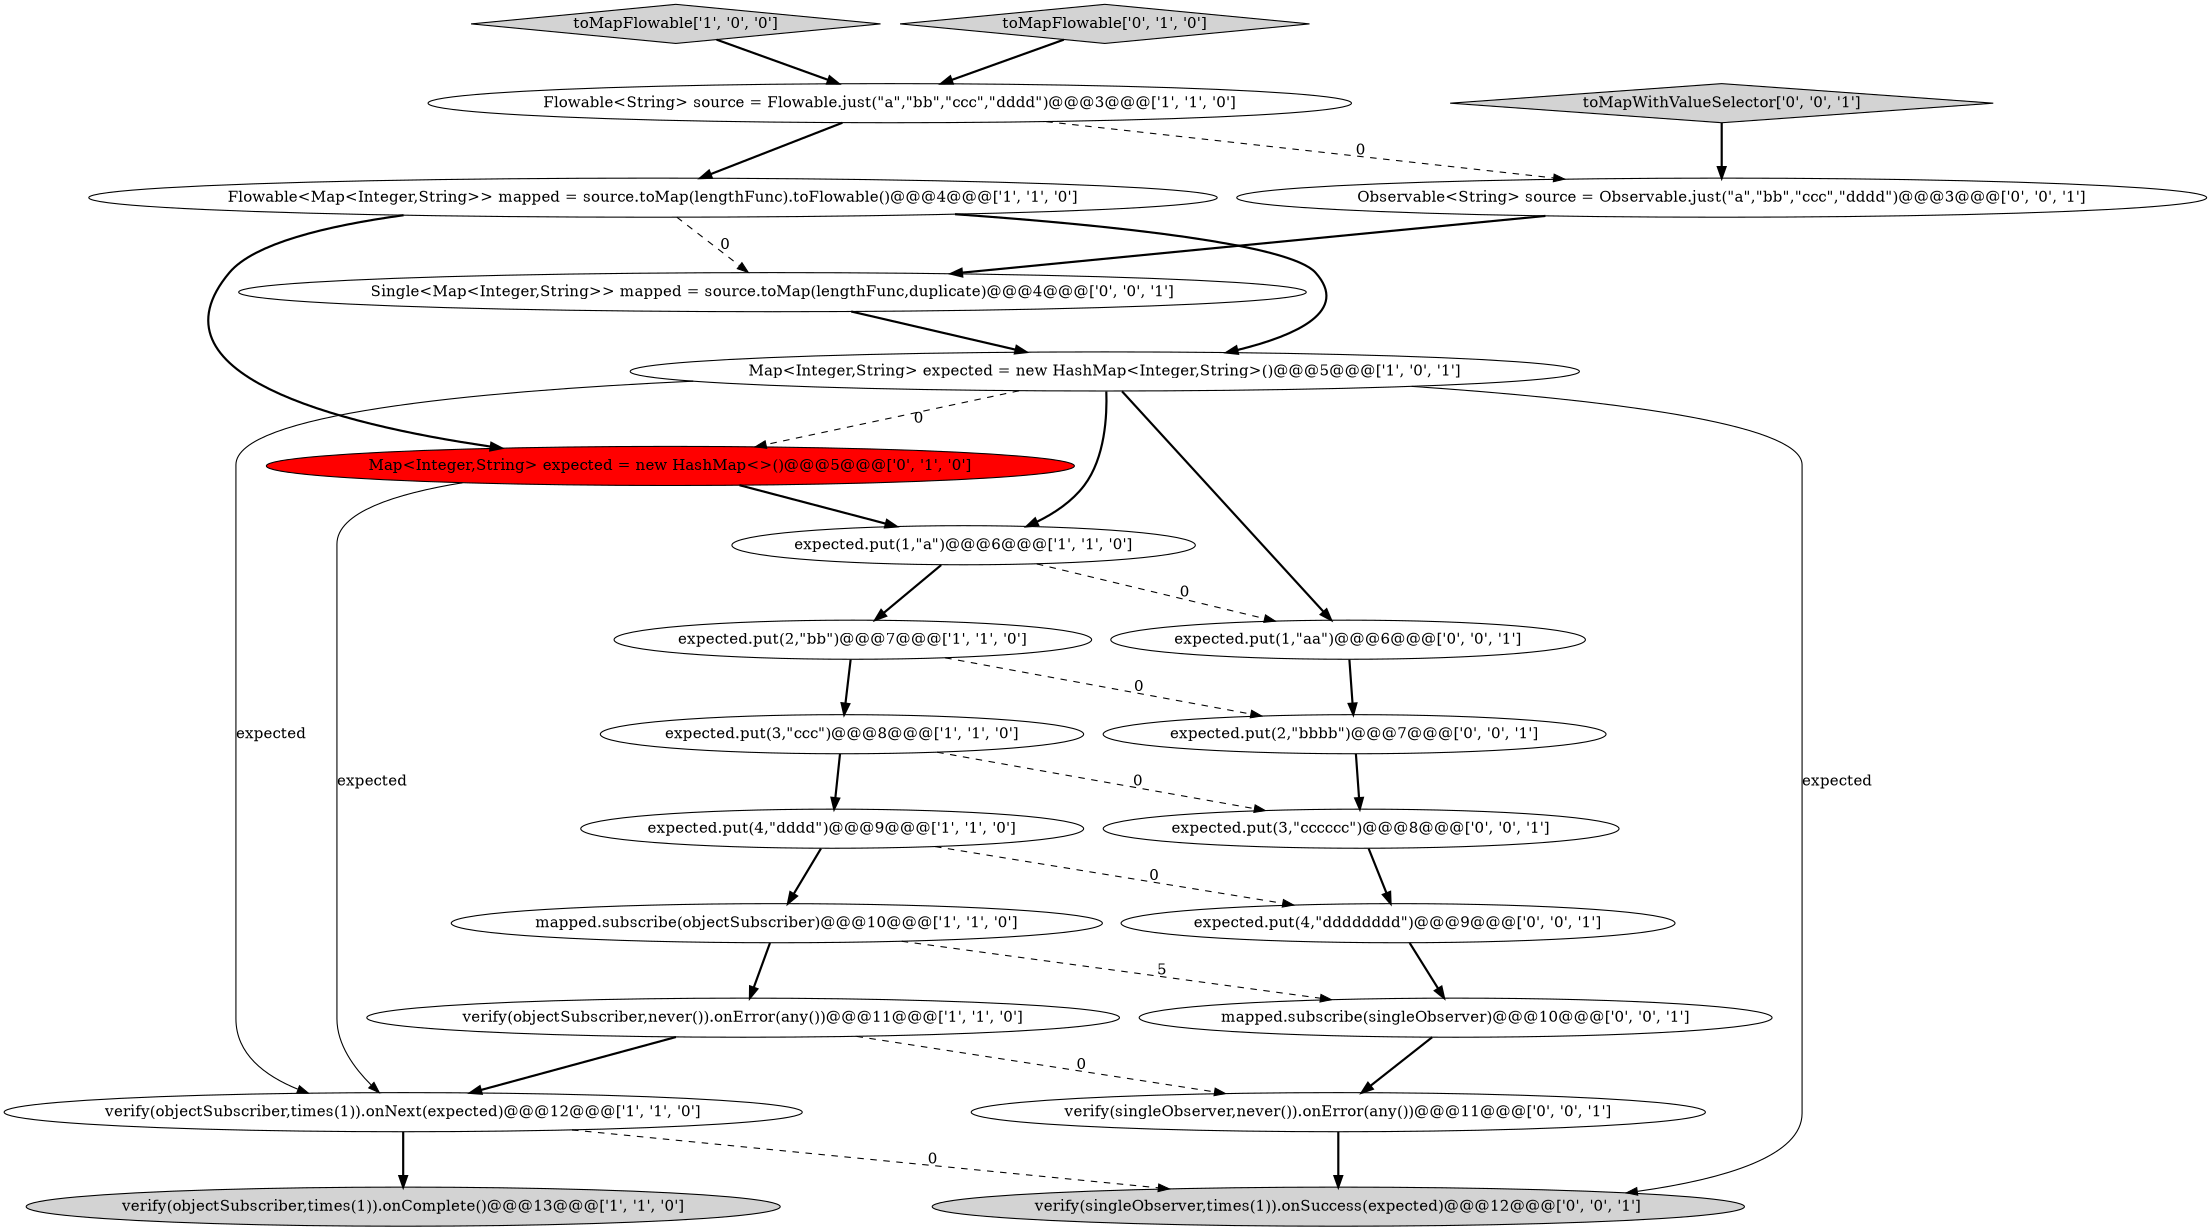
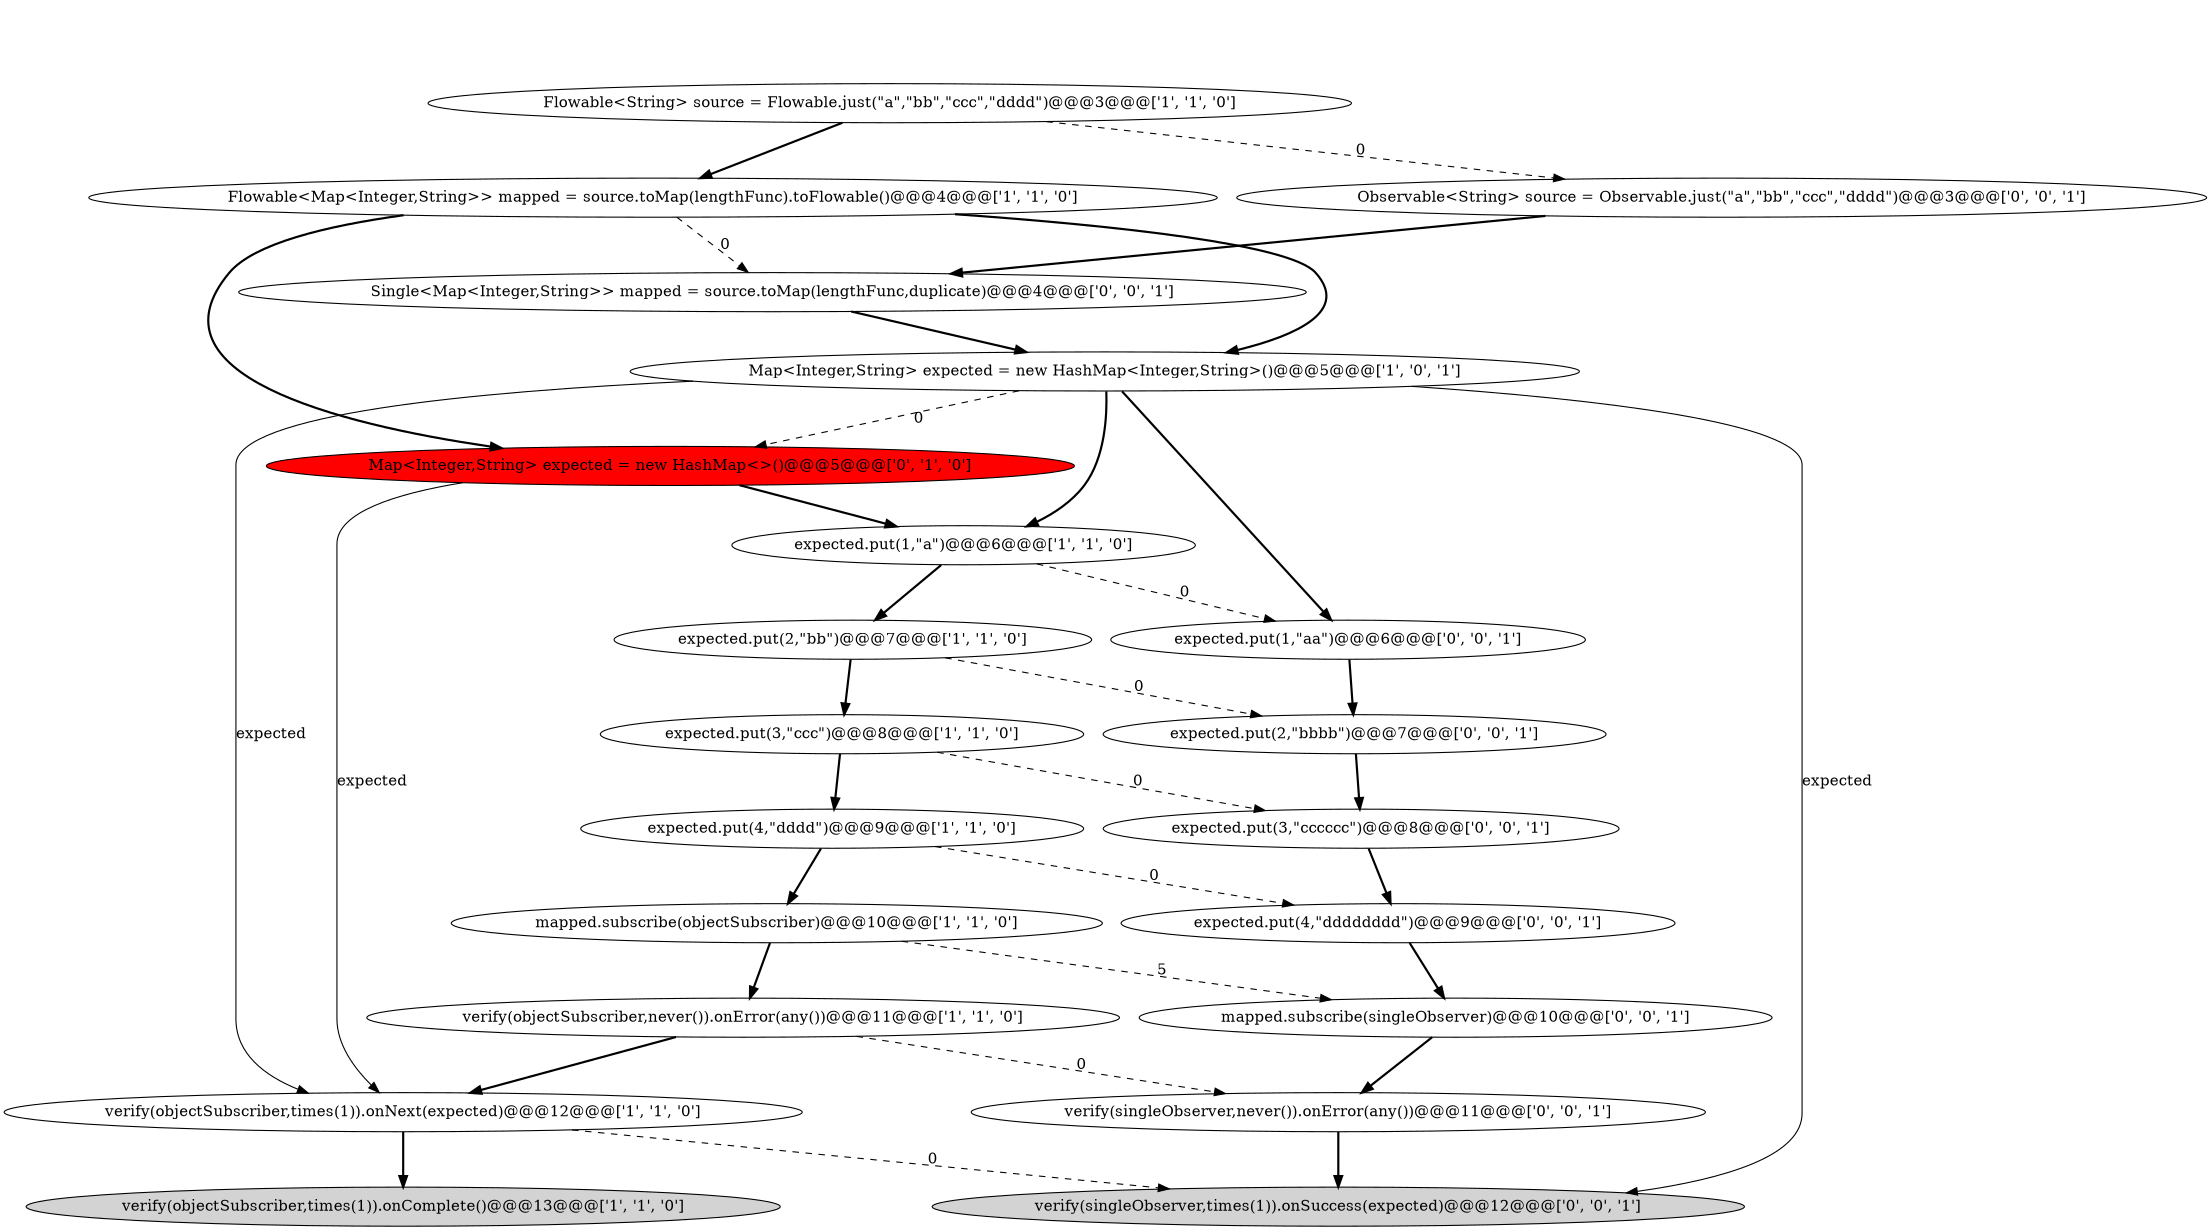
(676, 24) -> none
(1105, 24) -> none
(1722, 103) -> none
